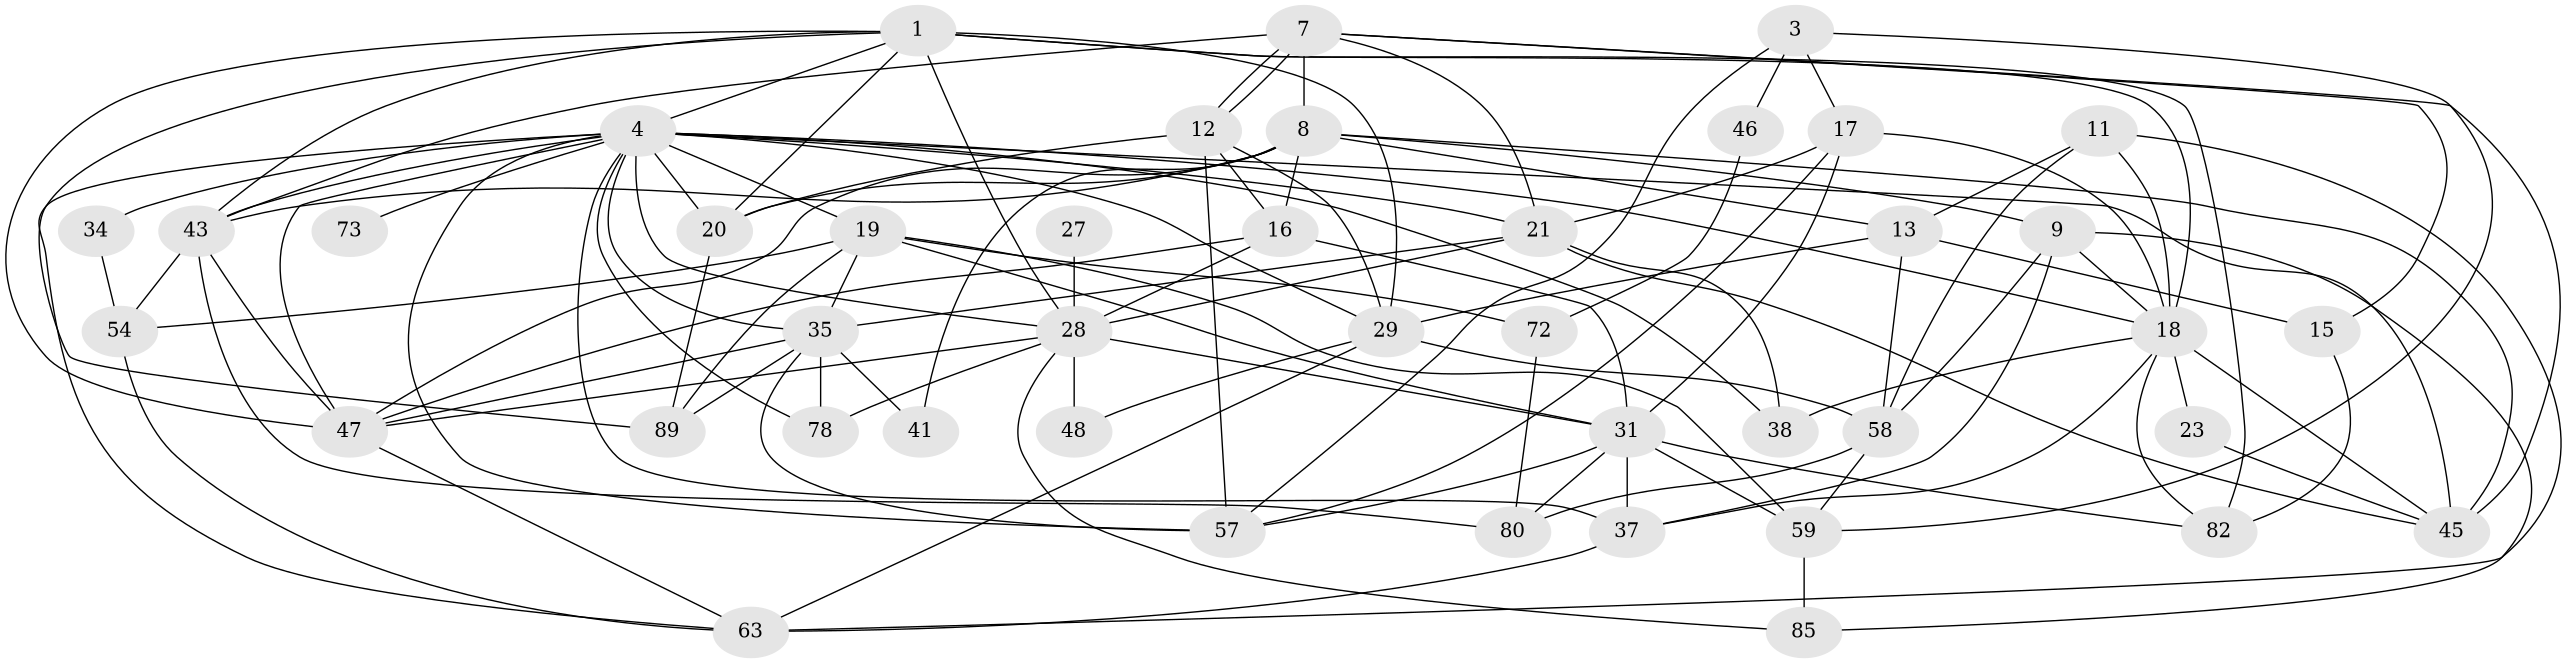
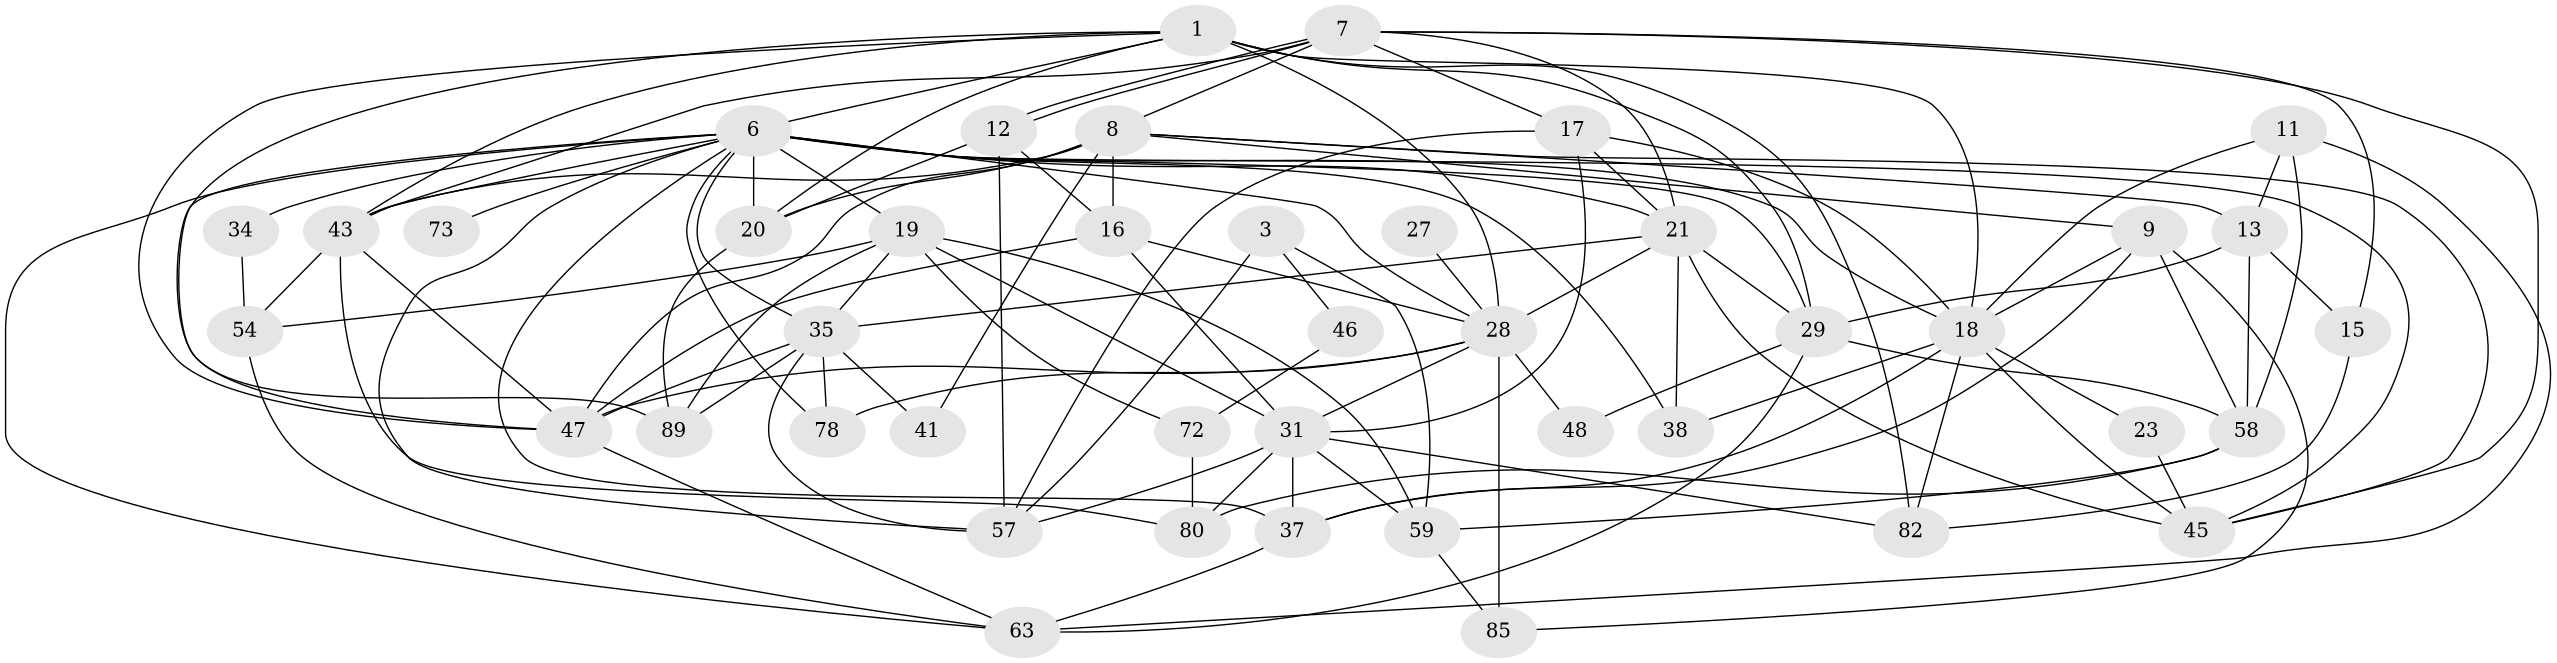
(1821, 81) -> (1458, 81)
(638, 131) -> (754, 131)
(1341, 219) -> (1746, 281)
